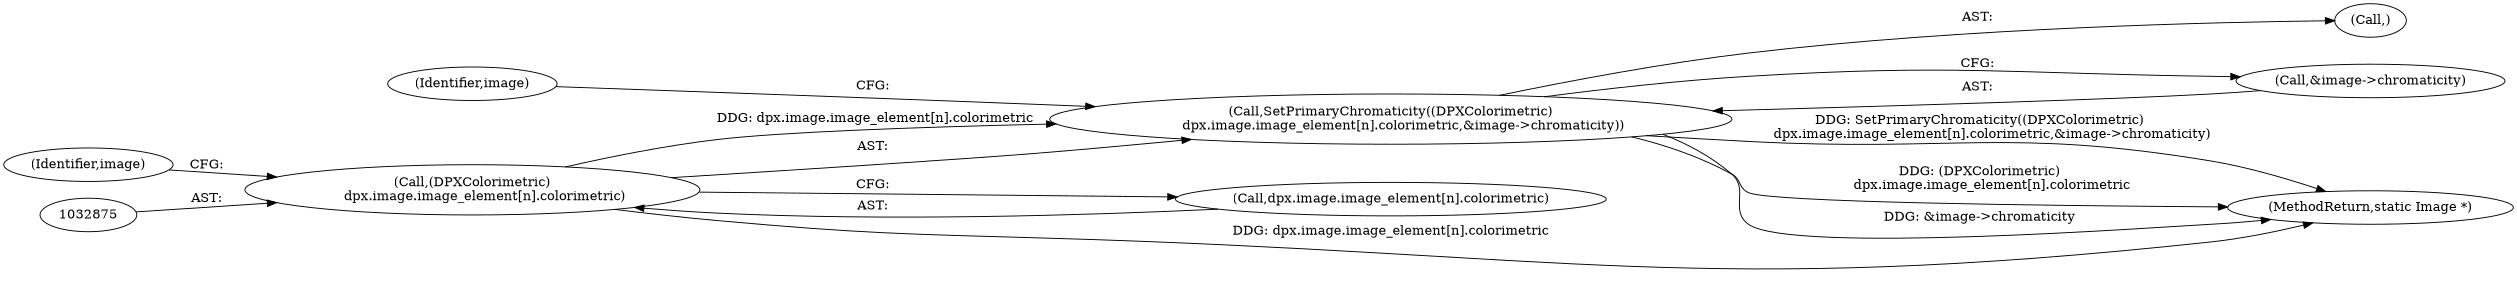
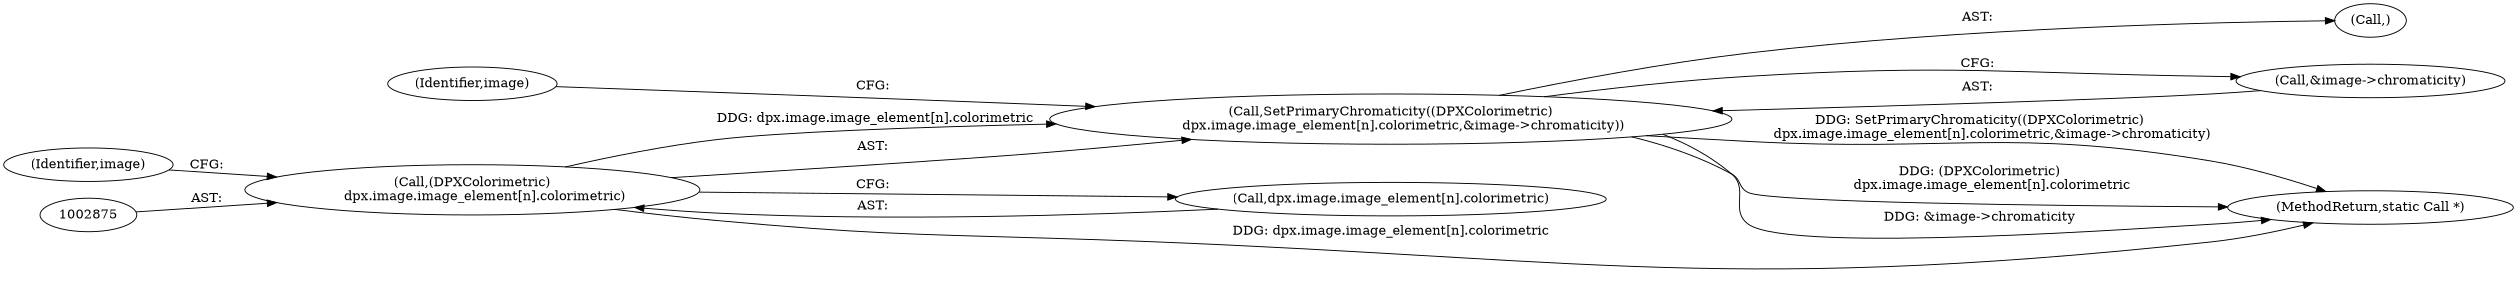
(2370, 208) -> (2370, 208)
(88, 215) -> (88, 215)
